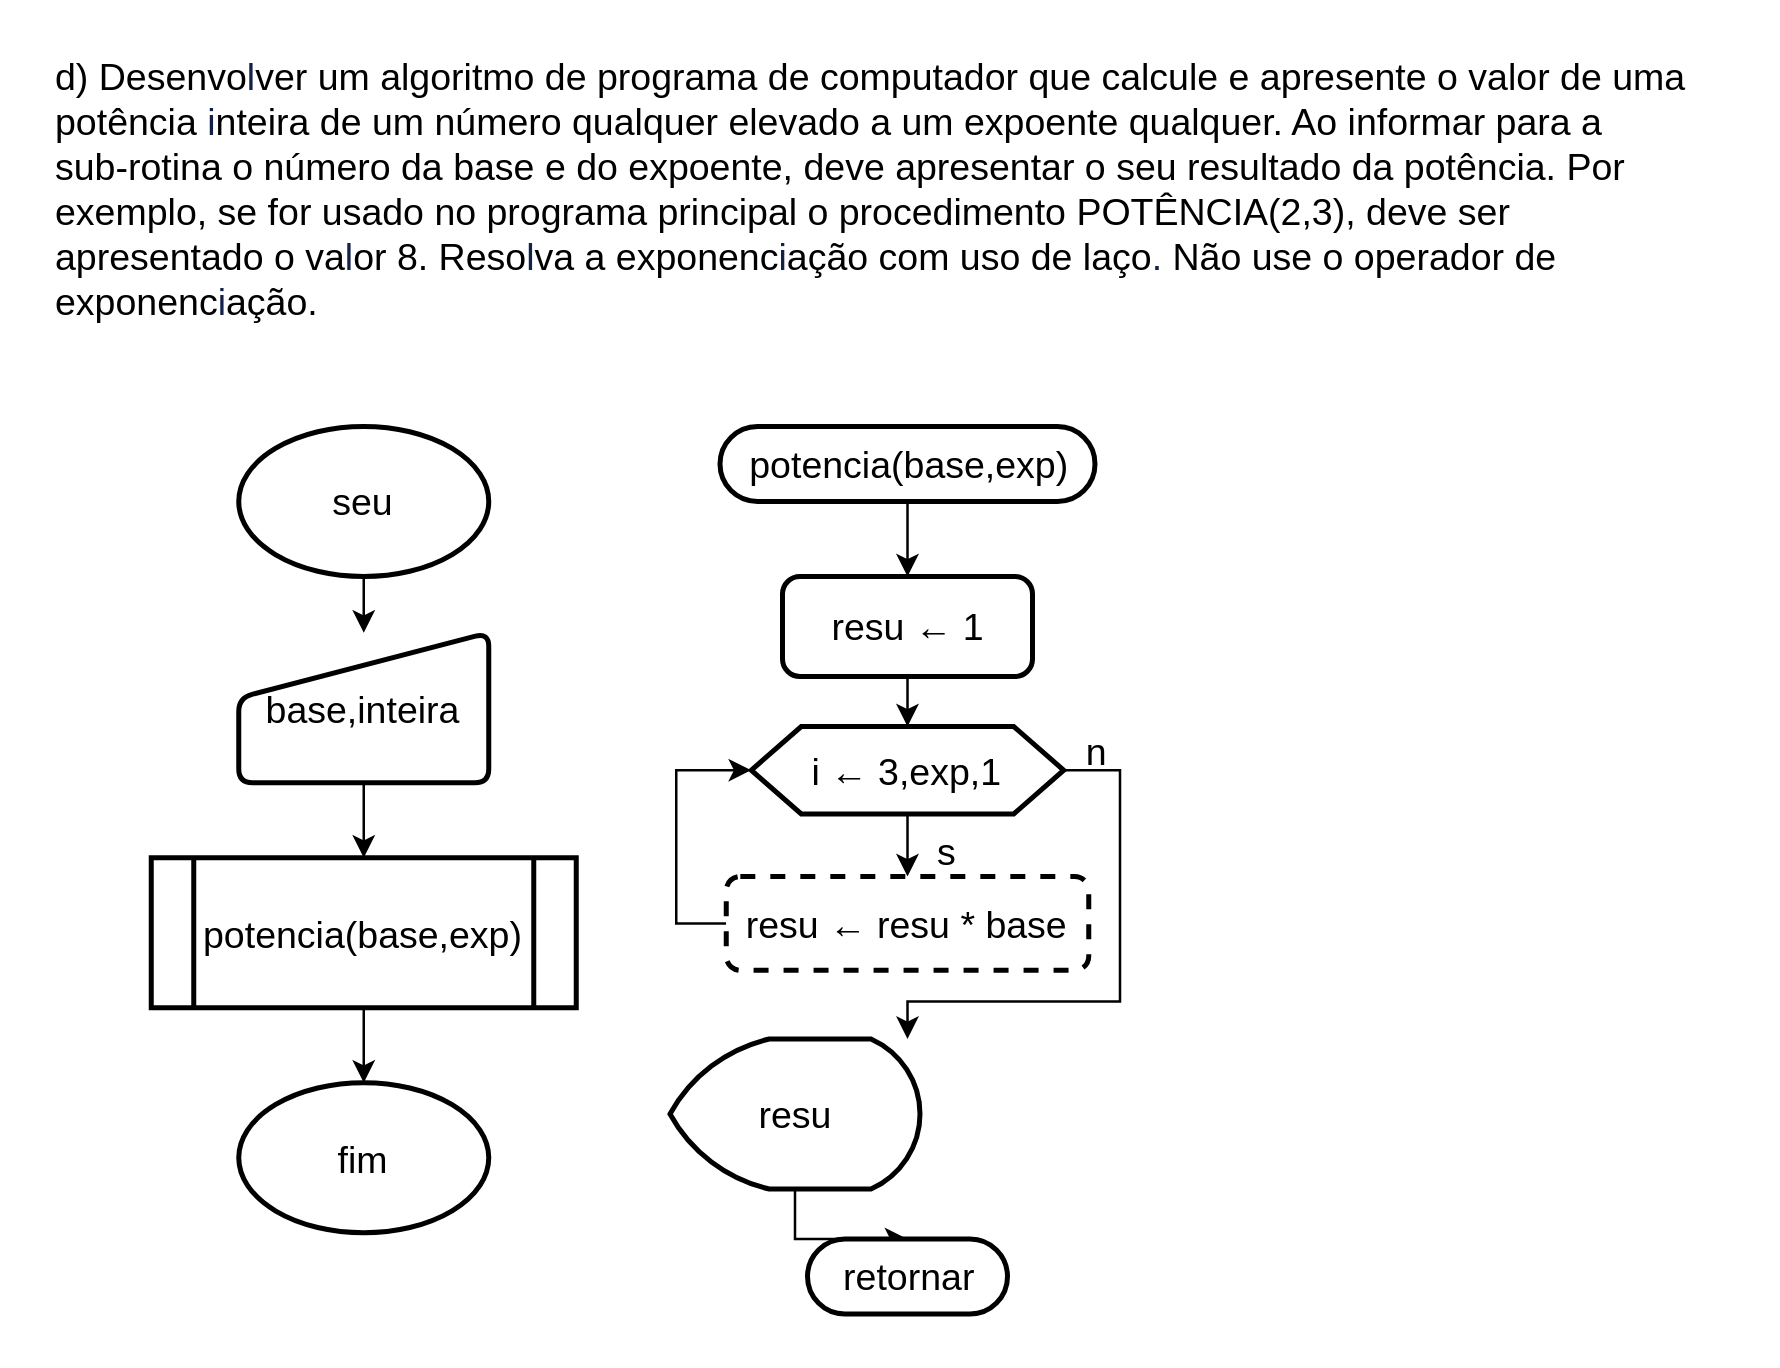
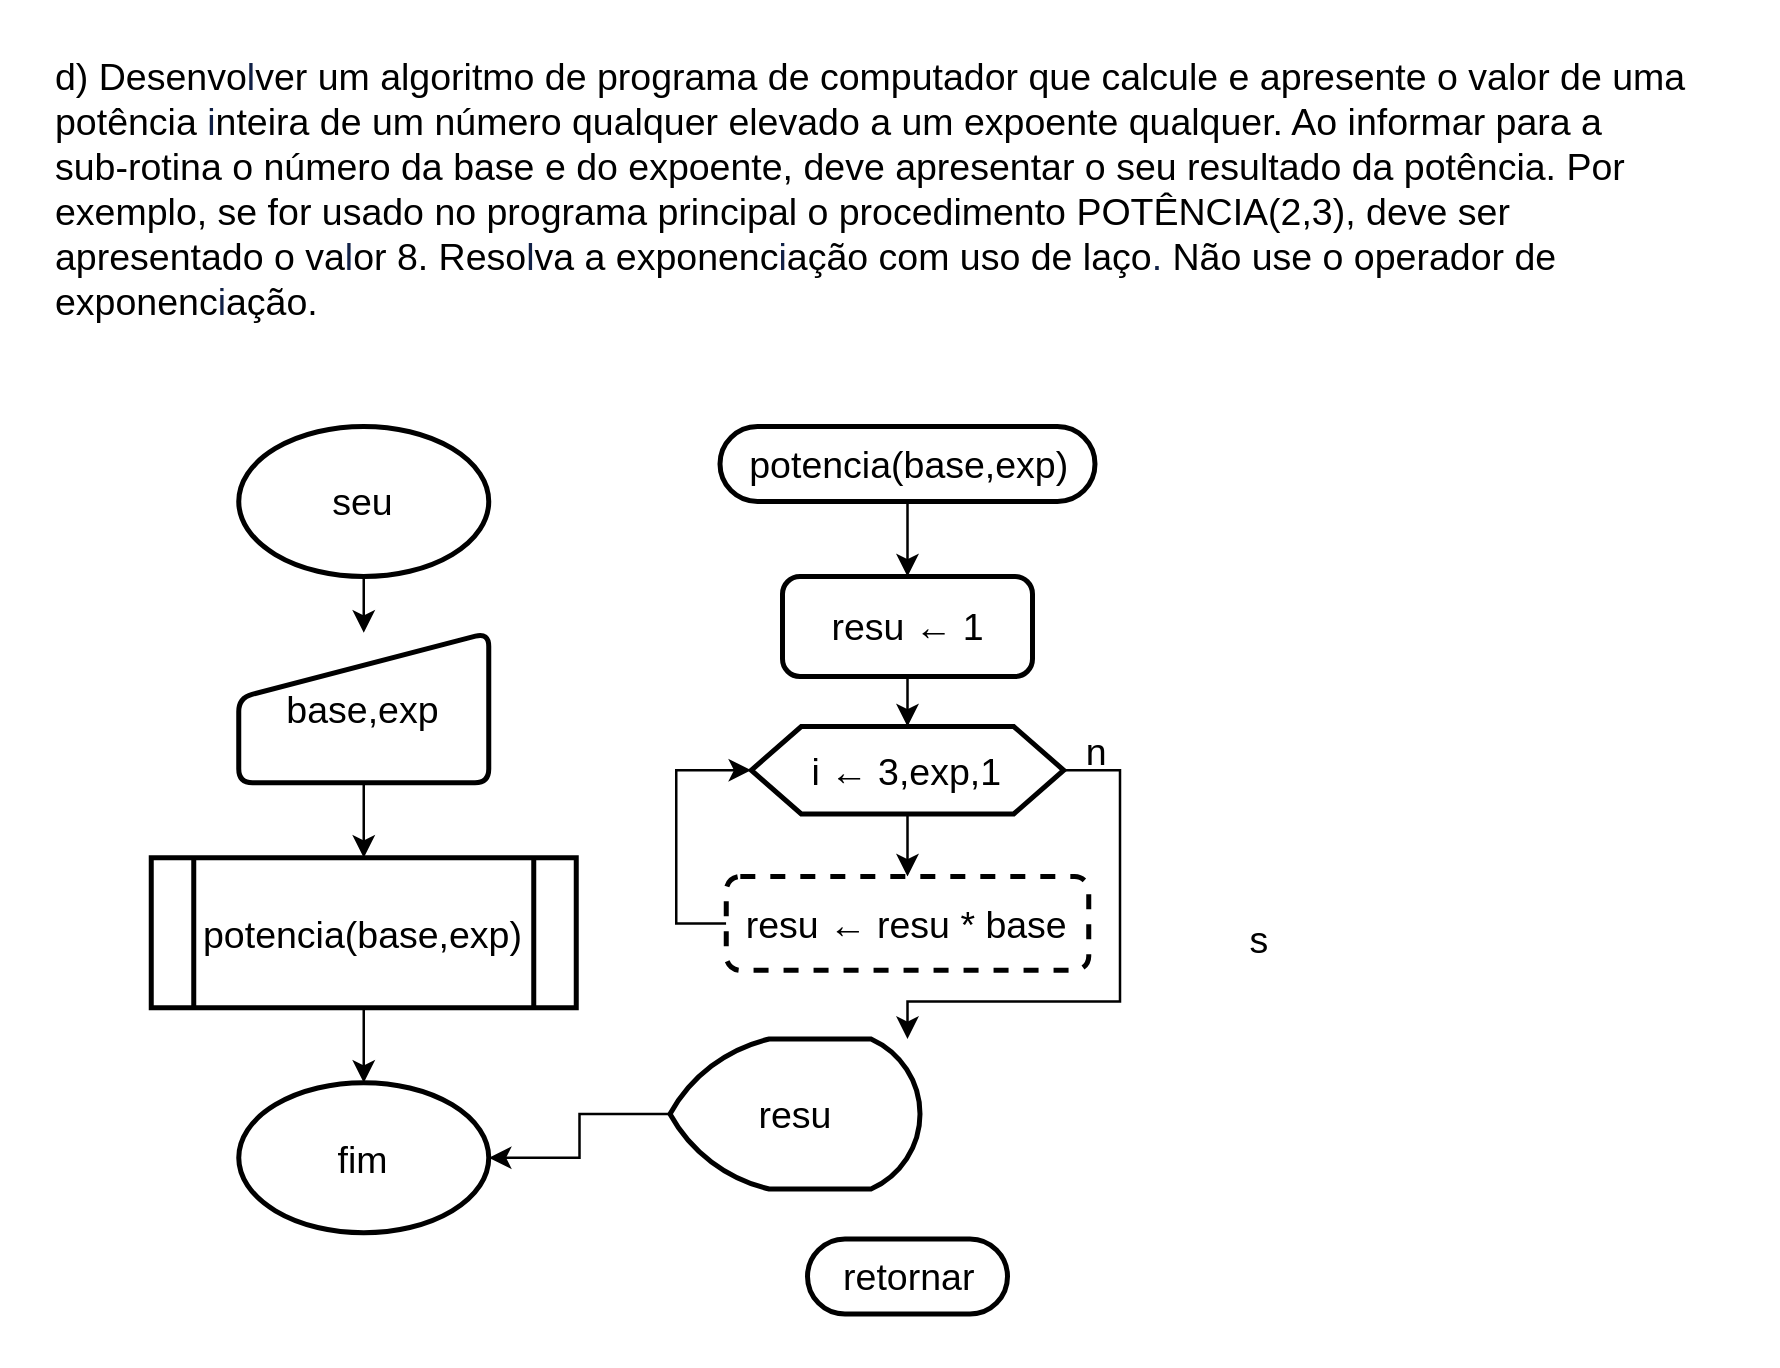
(364, 709) -> (364, 709)
(945, 851) -> (1258, 939)
(795, 1234) -> (580, 1128)
